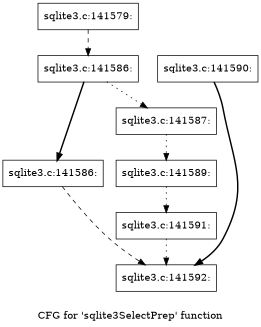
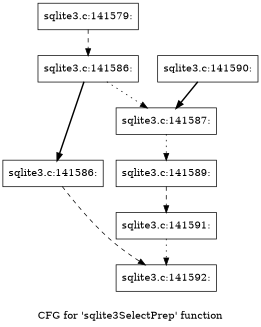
(237, 176) -> (189, 92)
(166, 196) -> (166, 196)
